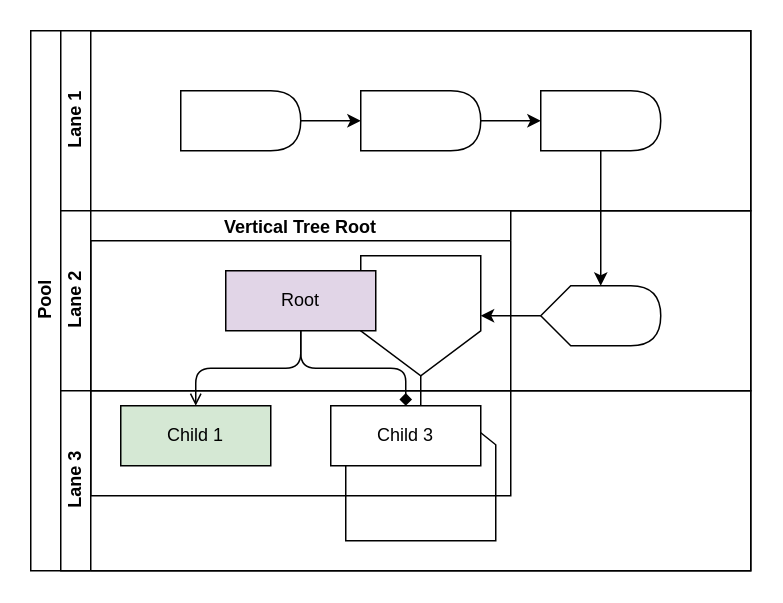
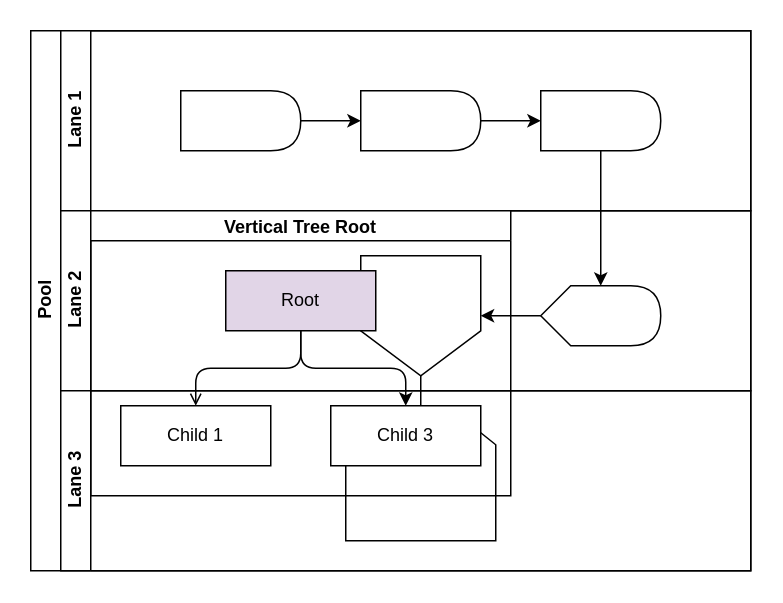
(406, 393) -> (406, 394)
(196, 436) -> (196, 436)
